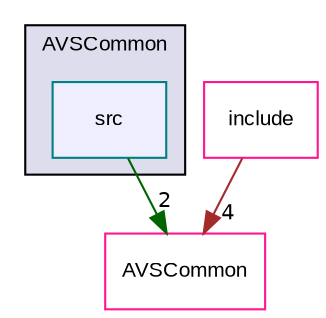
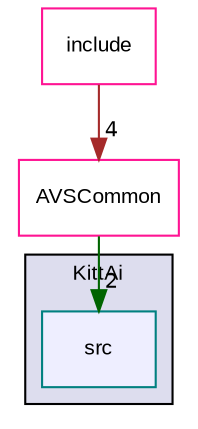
(105, 45) -> (99, 275)
(143, 188) -> (99, 267)
